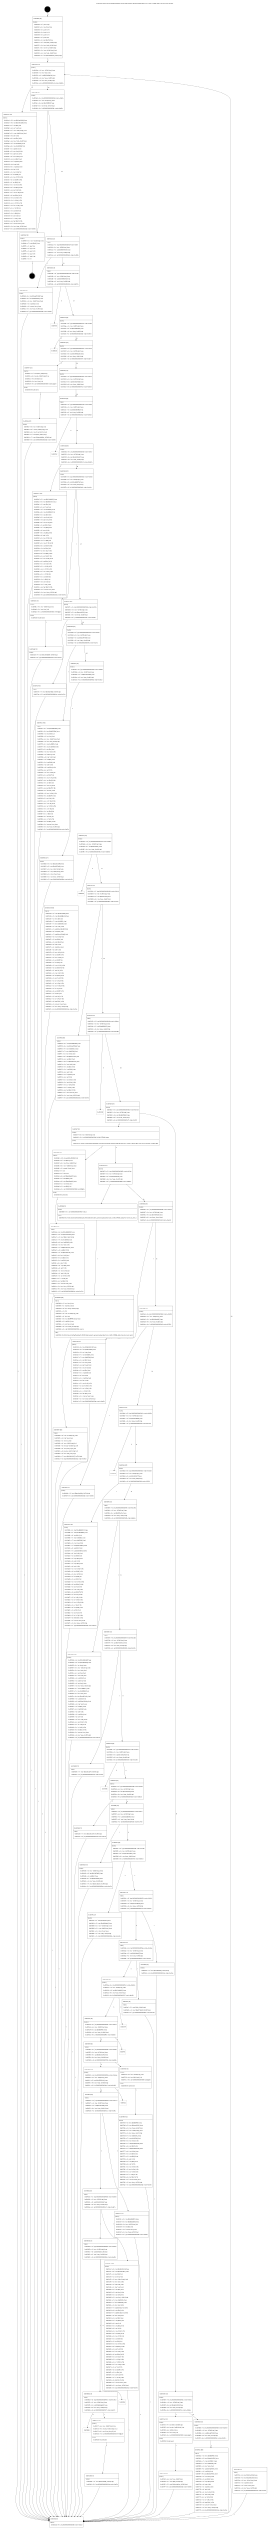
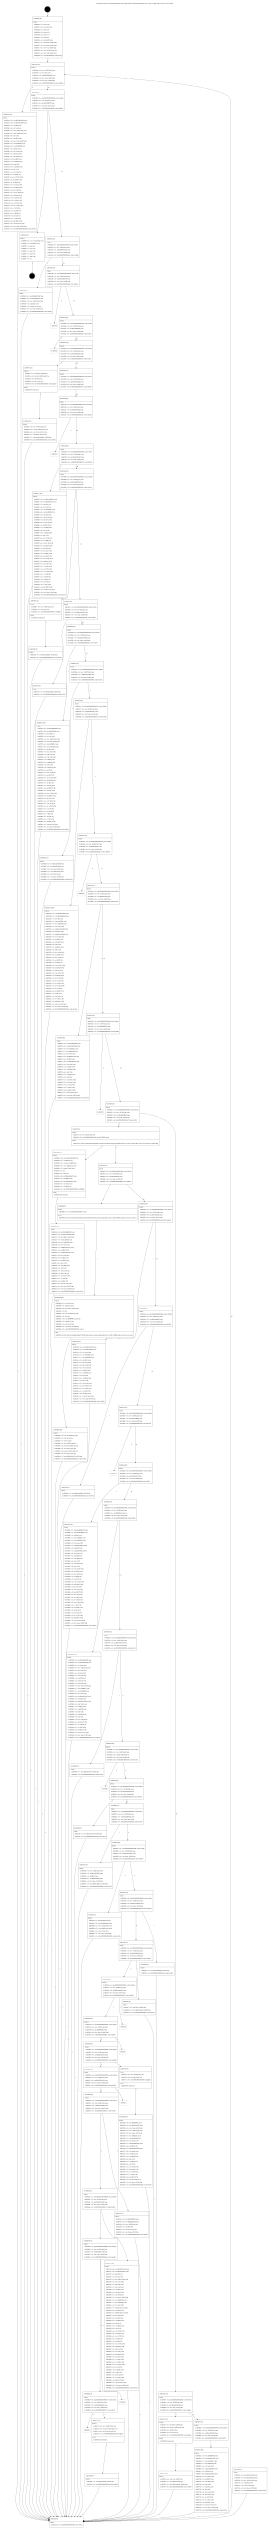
none -> (91, 709)
